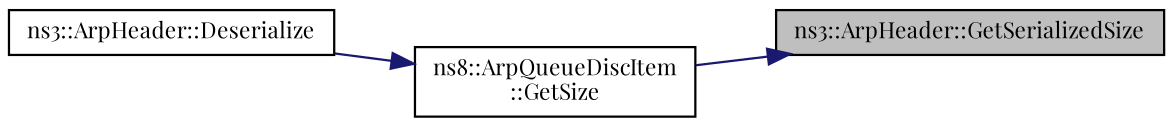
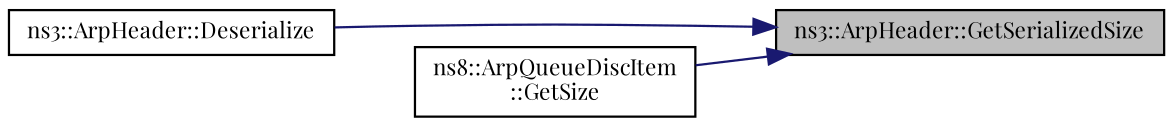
(363, 57) -> (544, 25)
